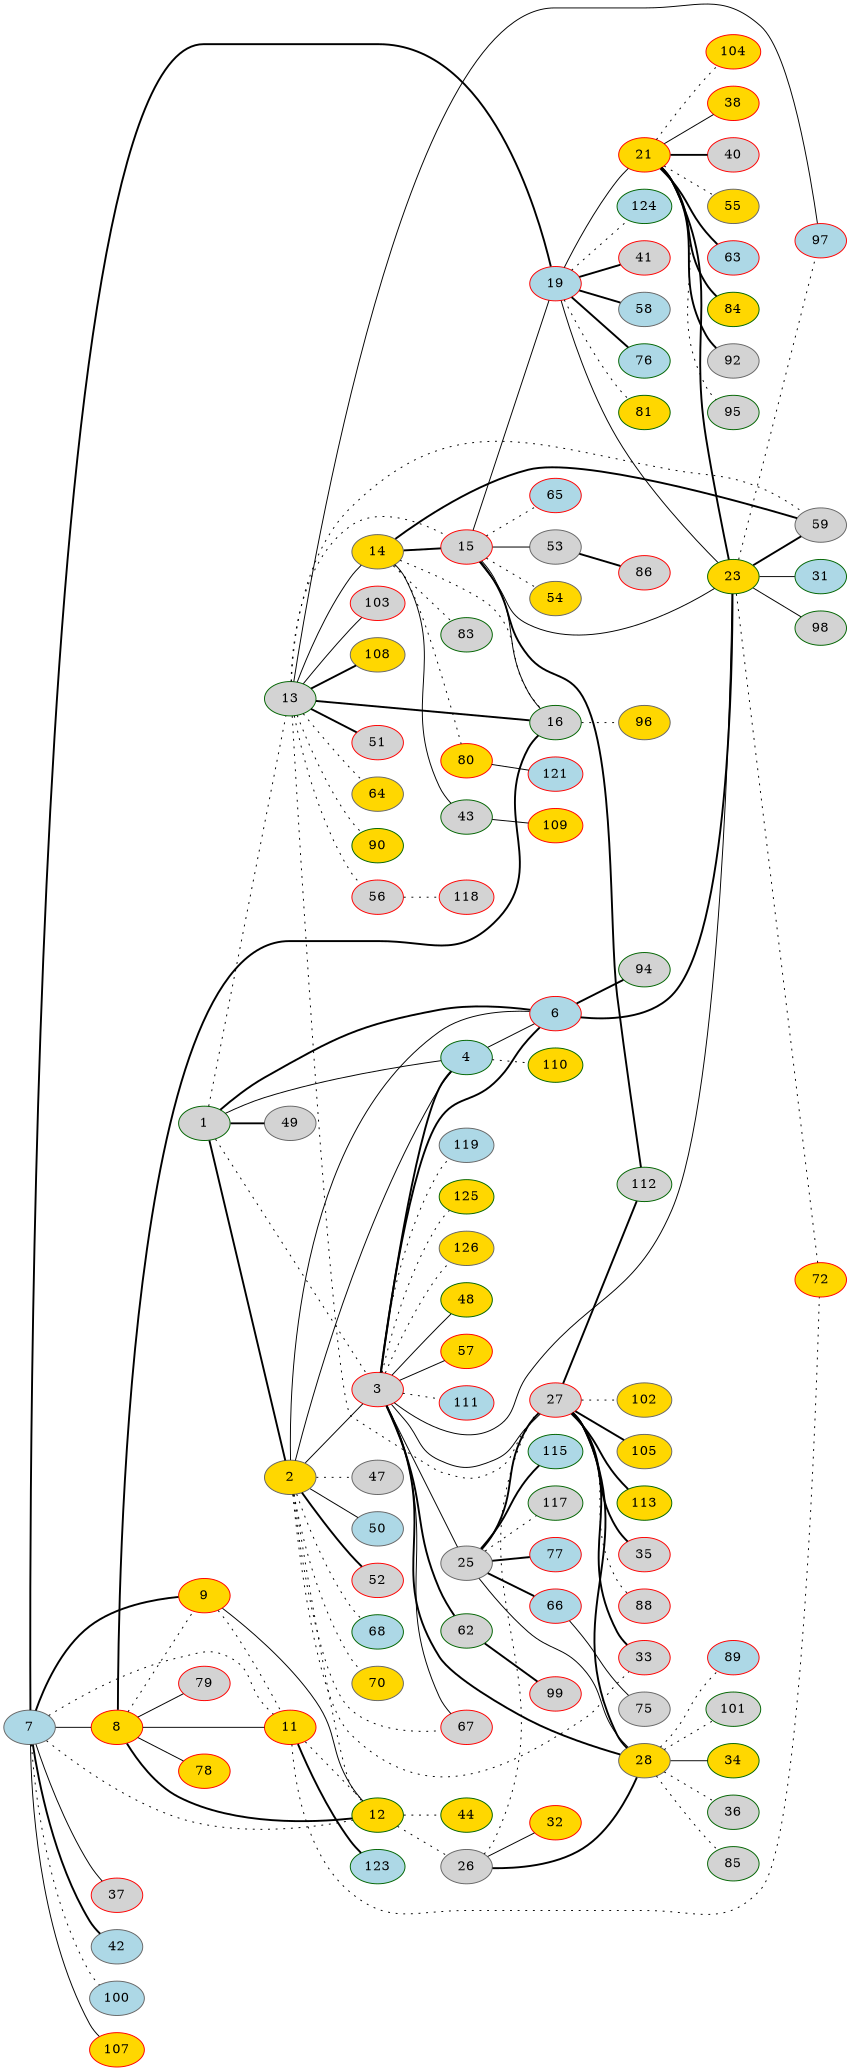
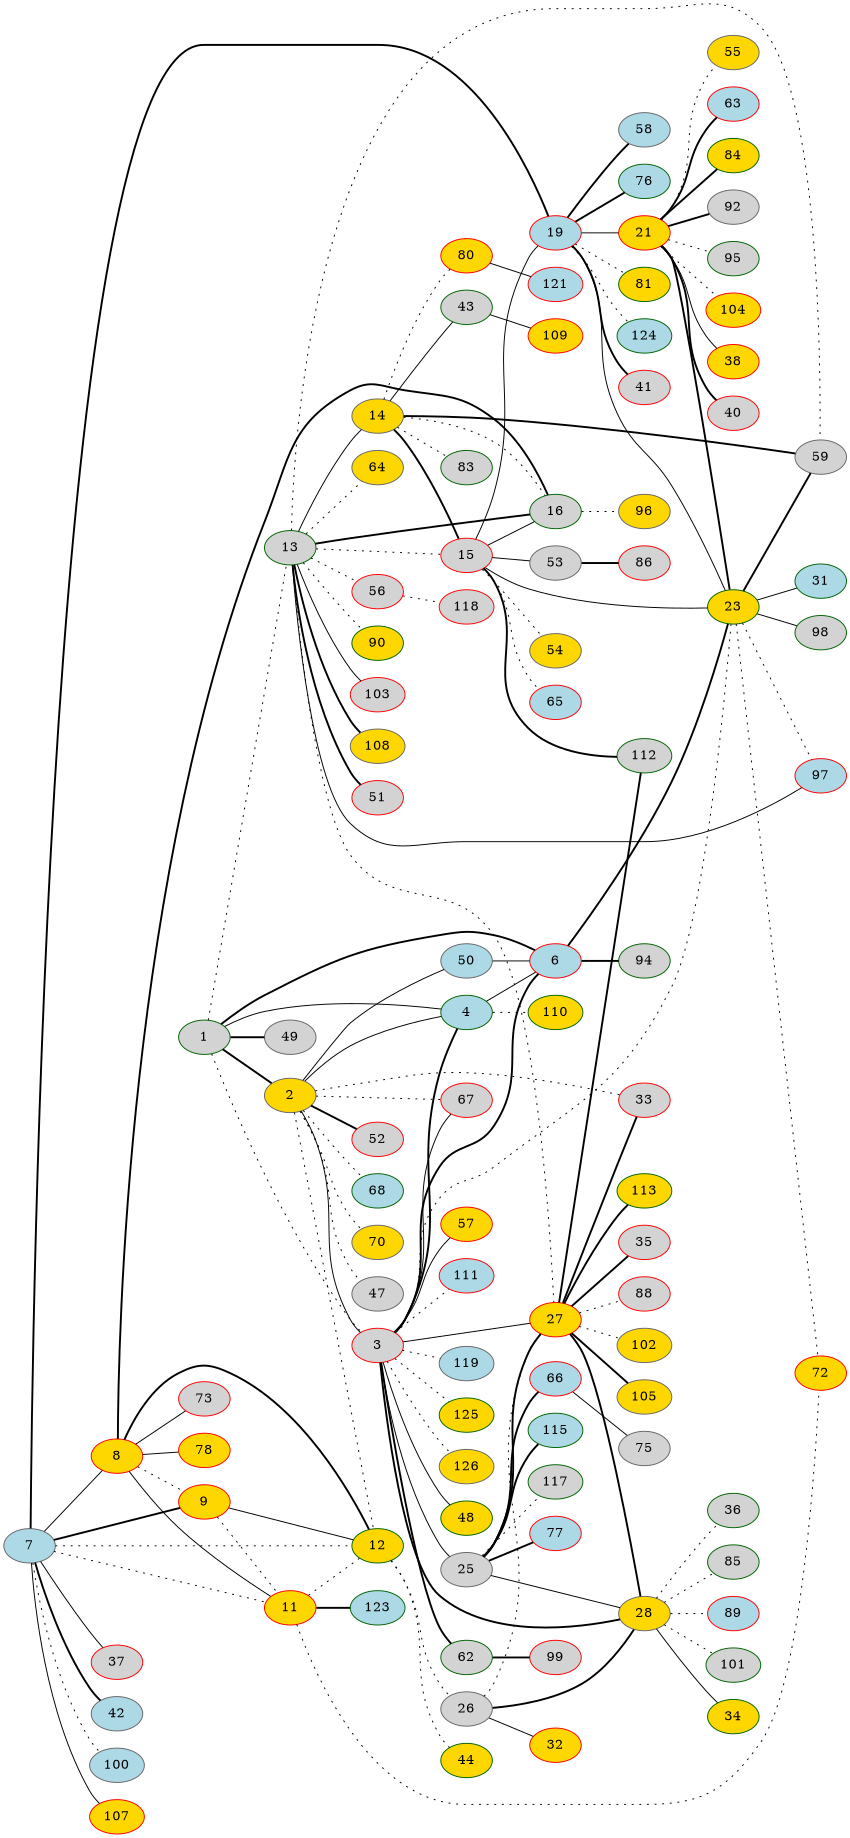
(698, 1100) -> (648, 1029)
(333, 1183) -> (513, 961)
(555, 1400) -> (555, 1320)
(204, 1683) -> (204, 1399)
